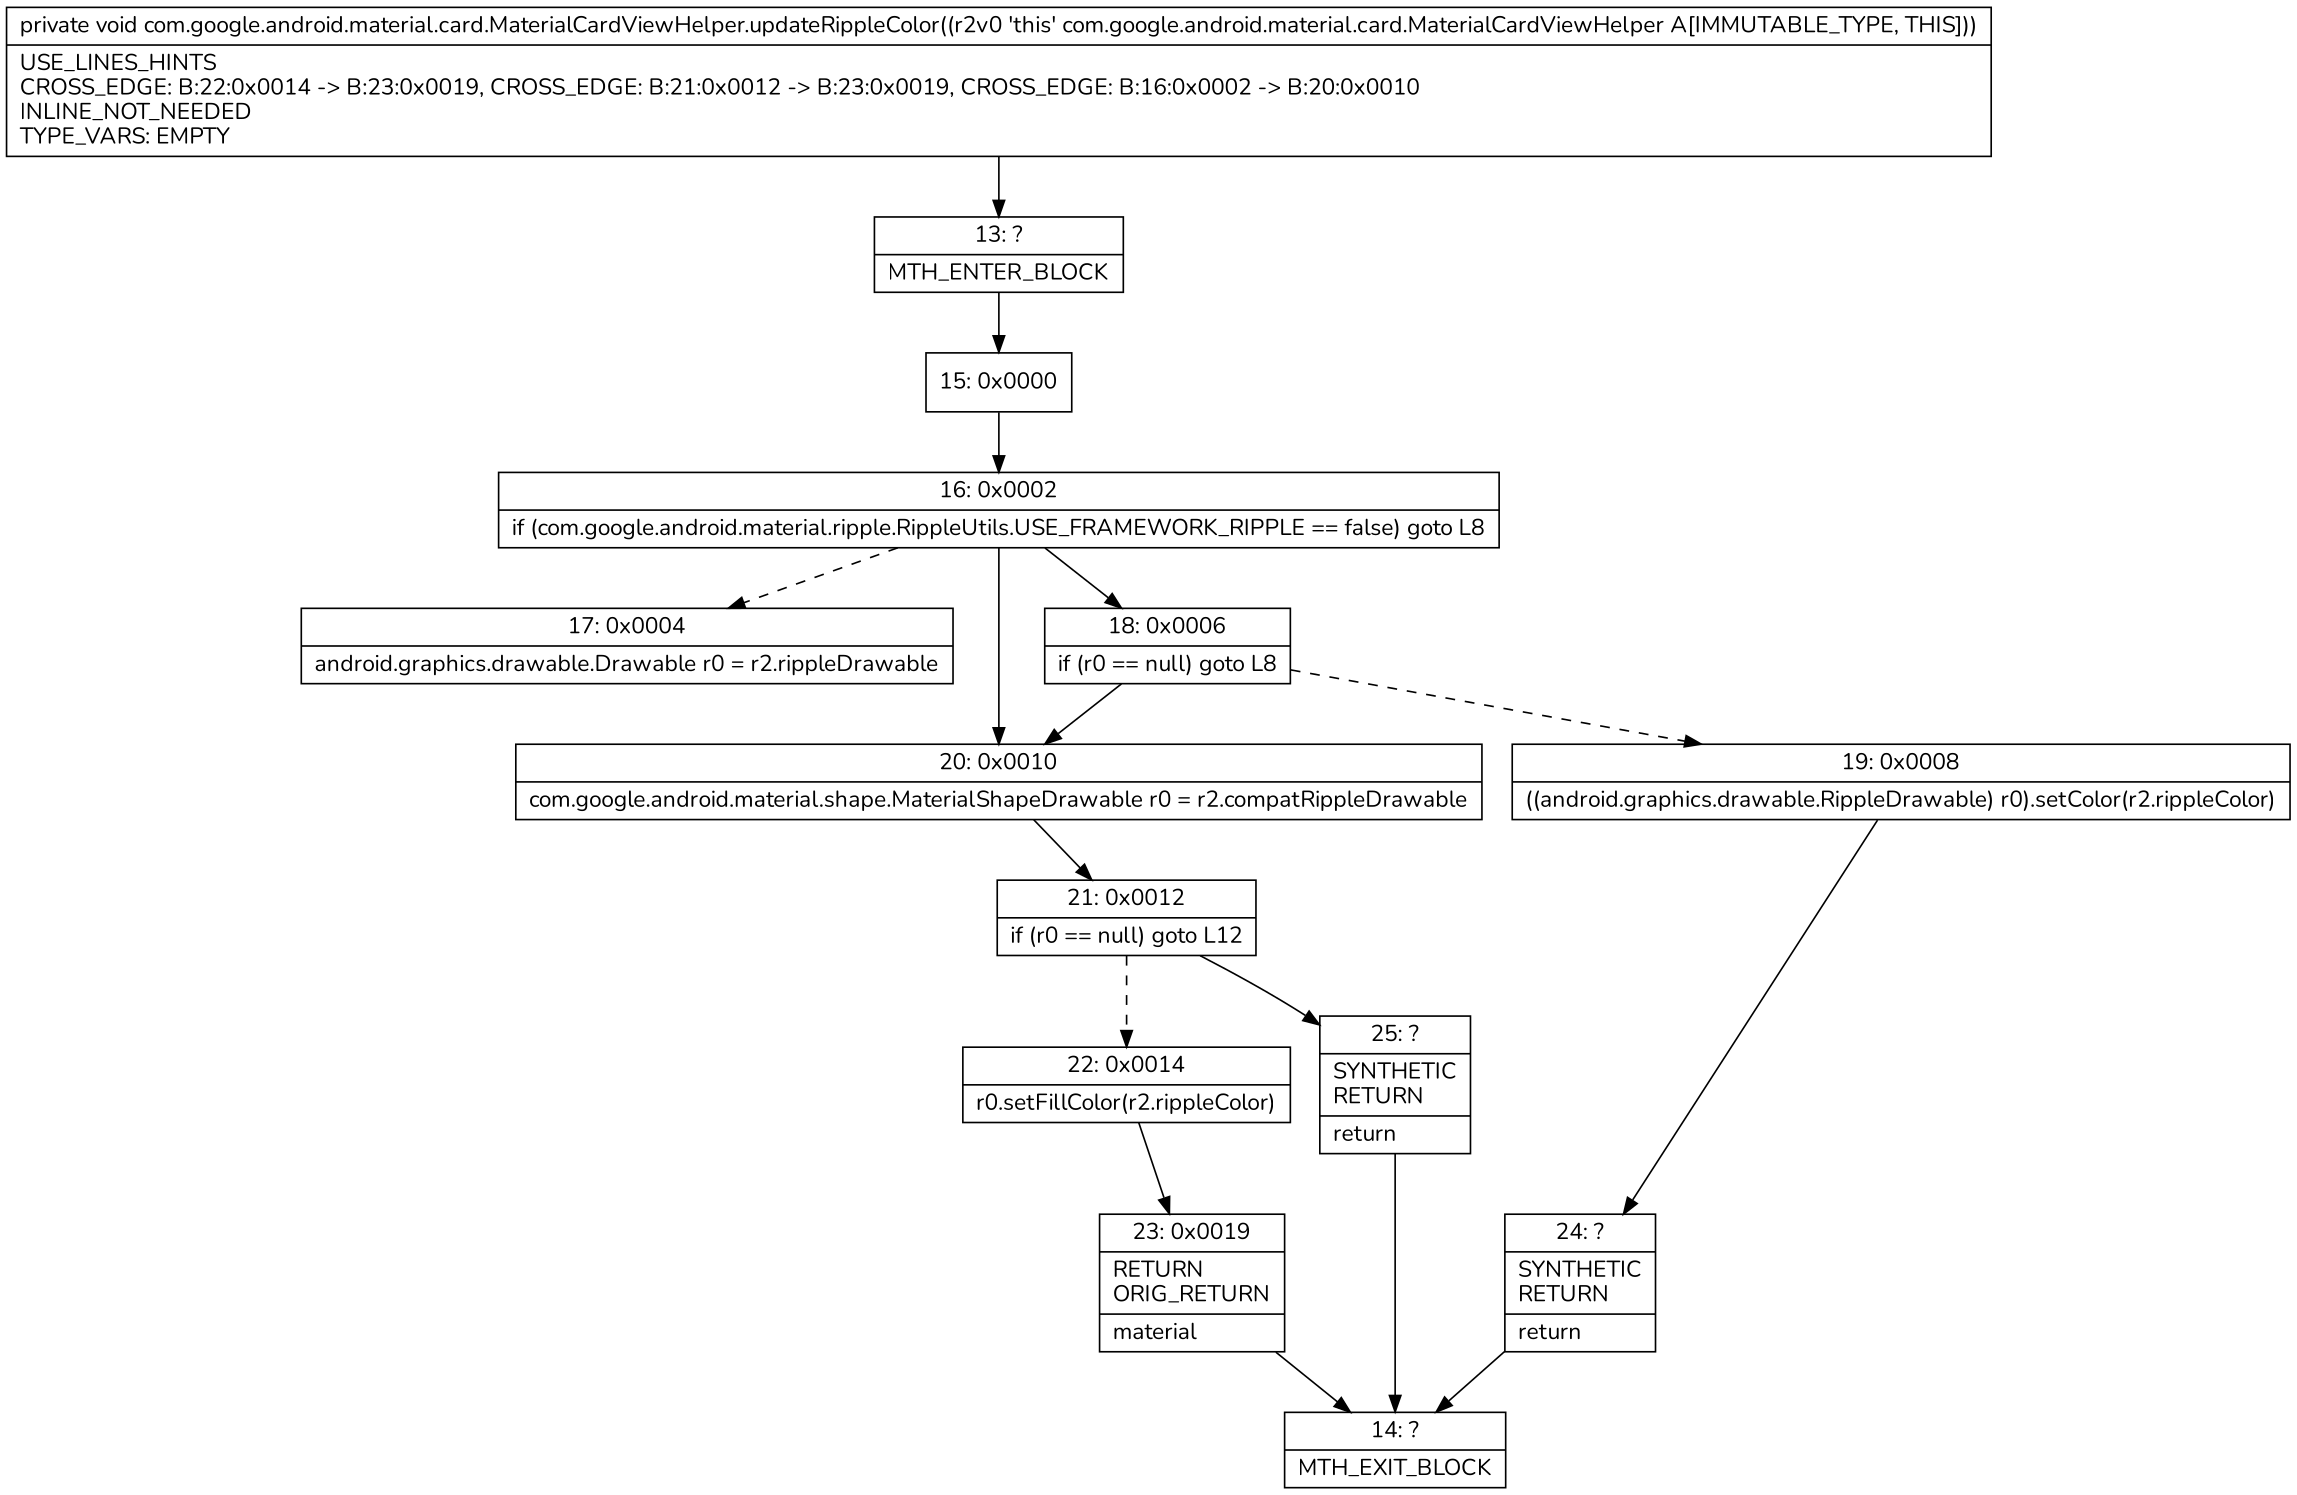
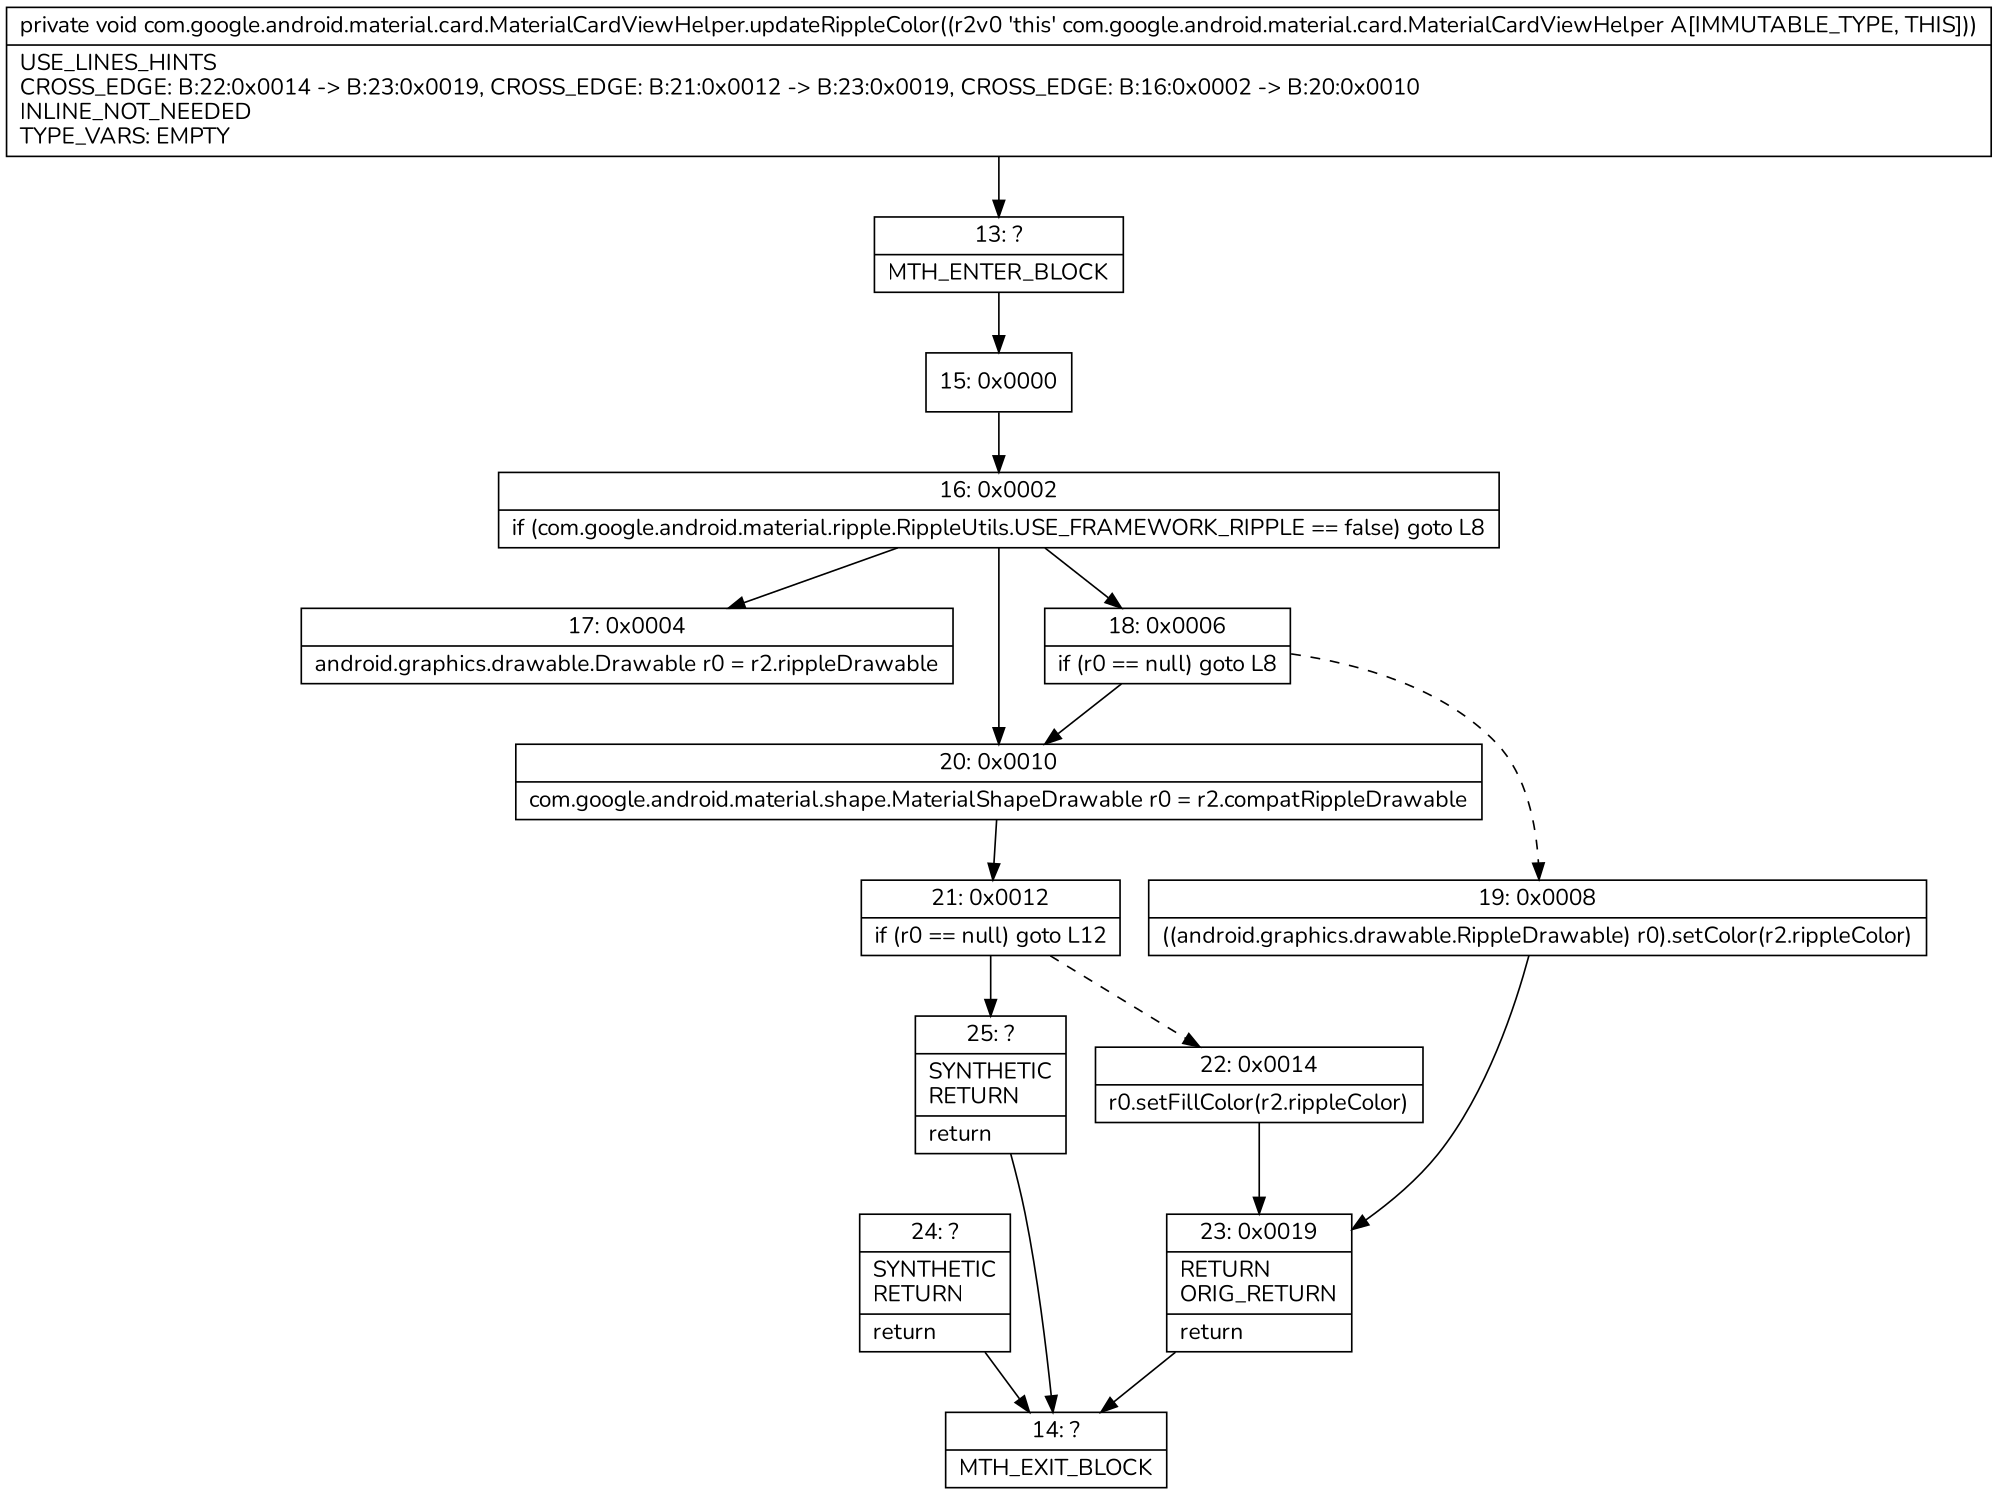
(821, 575) -> (821, 575)
(1755, 1010) -> (1471, 1103)
(1155, 1332) -> (1213, 1332)
